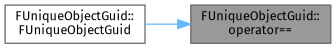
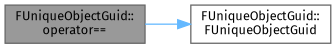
(161, 24) -> (161, 24)
